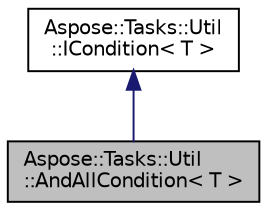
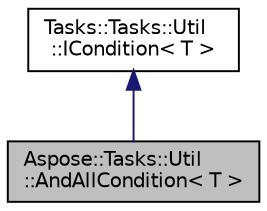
(134, 40) -> (134, 40)
